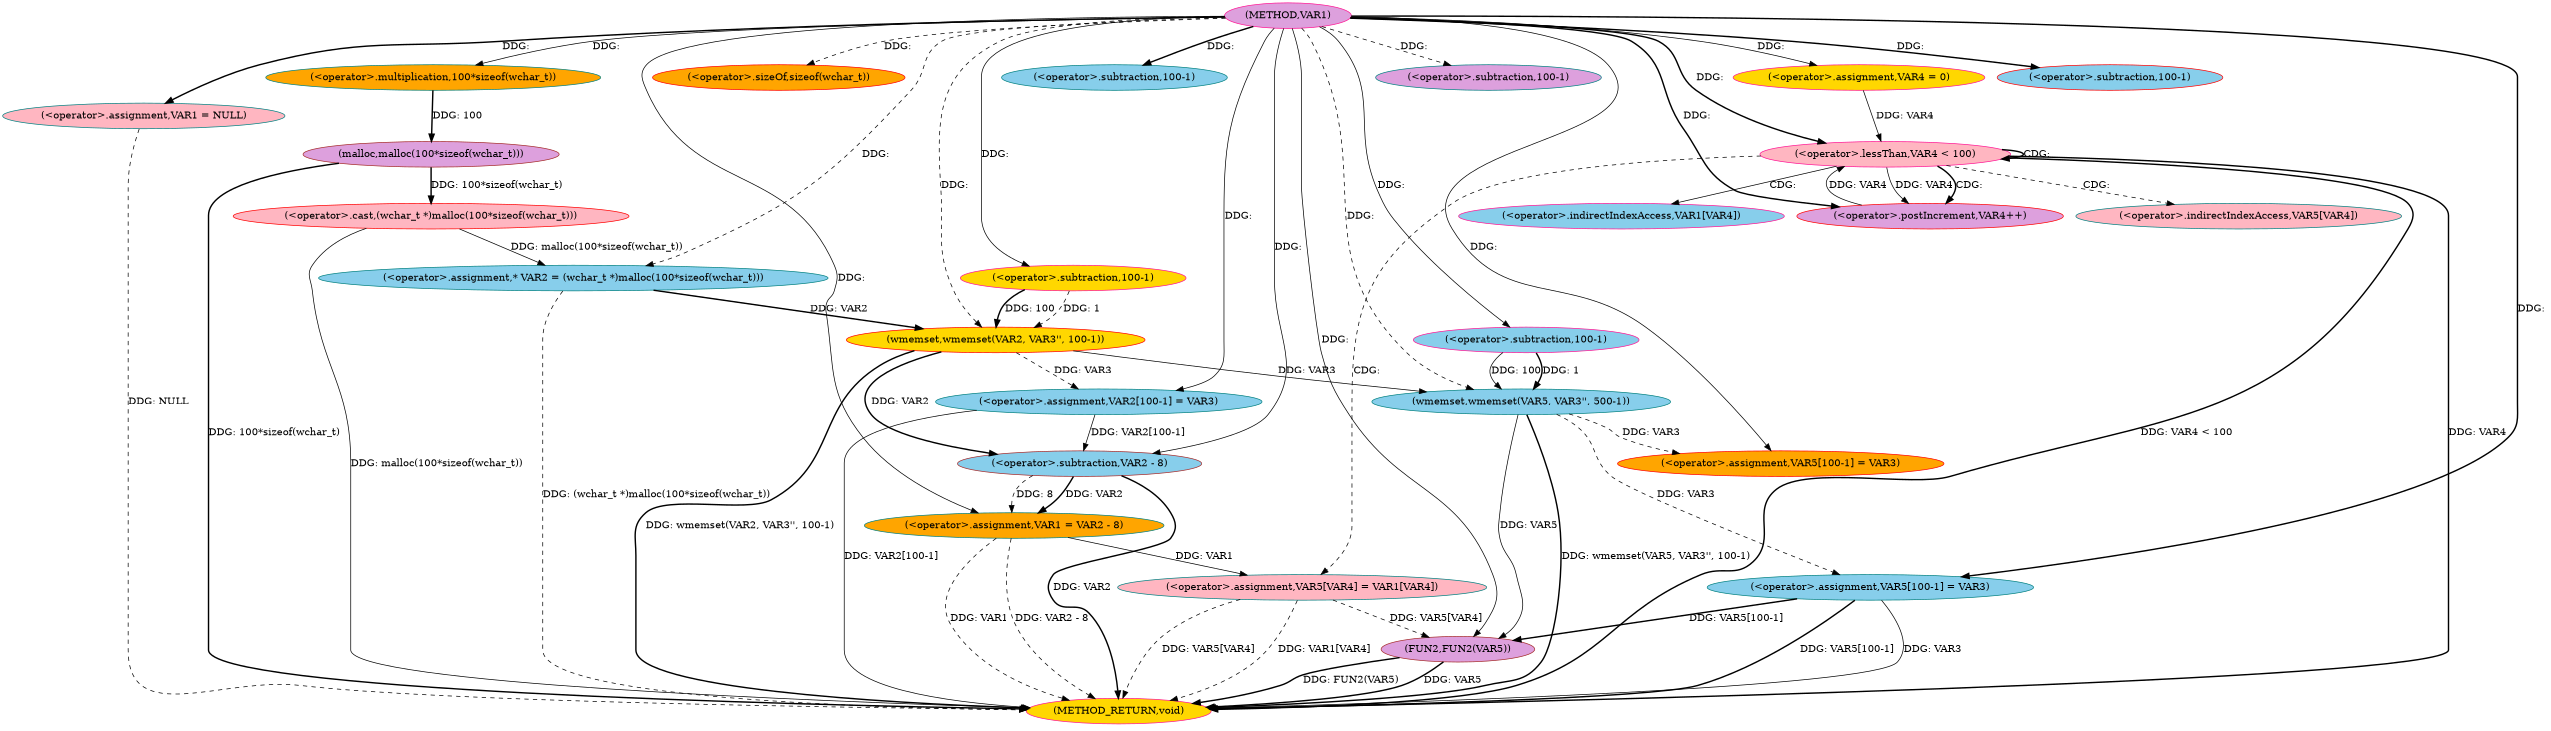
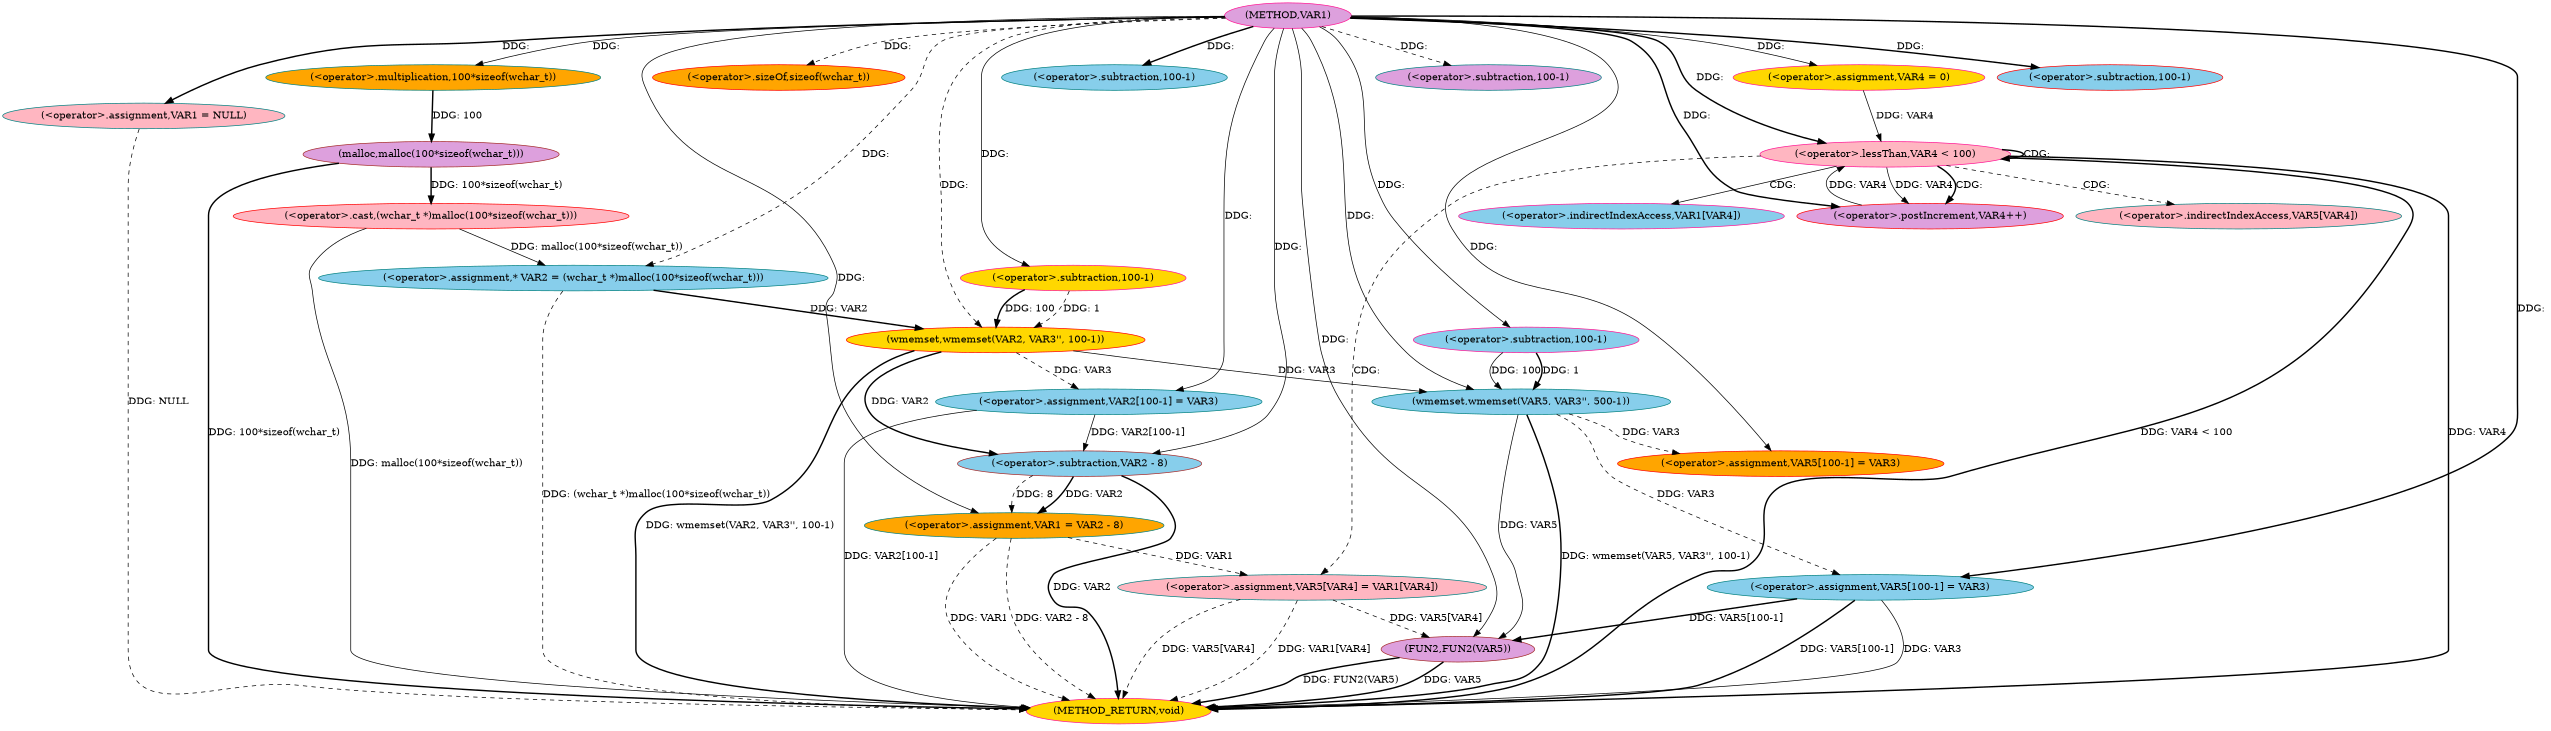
(1347, 229) -> (1347, 229)
(1154, 556) -> (1154, 556)
